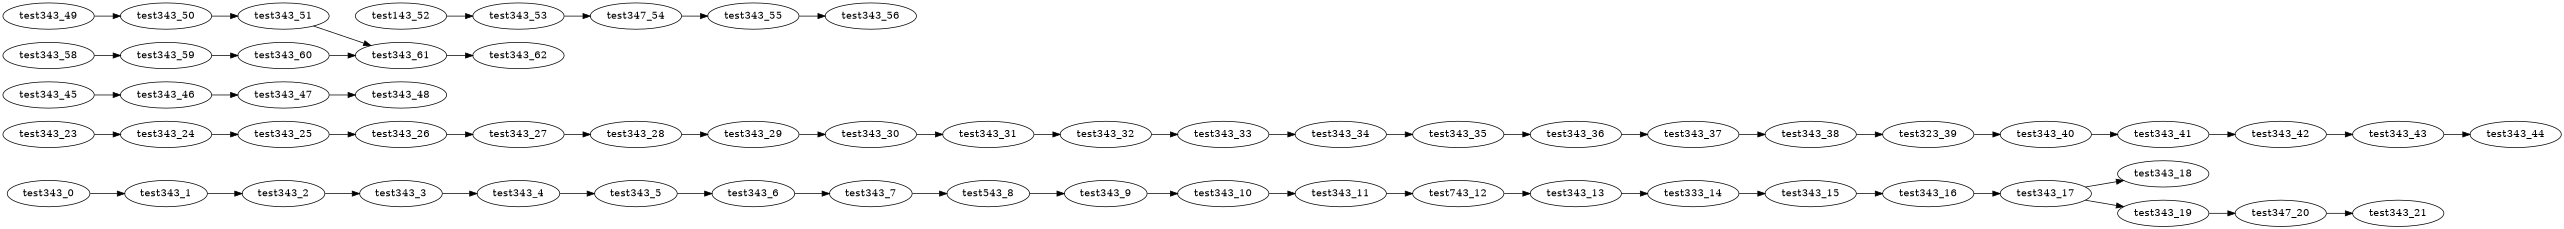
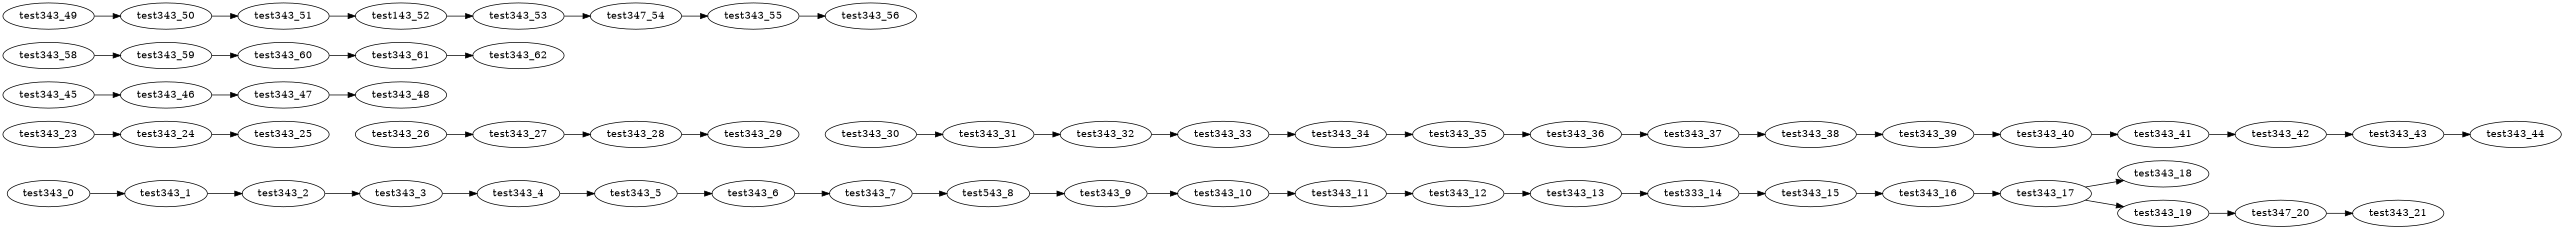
(339, 35) -> (339, 16)
(339, 134) -> none
(809, 134) -> none
(1928, 134) -> (1928, 134)
(1458, 194) -> (1458, 194)
